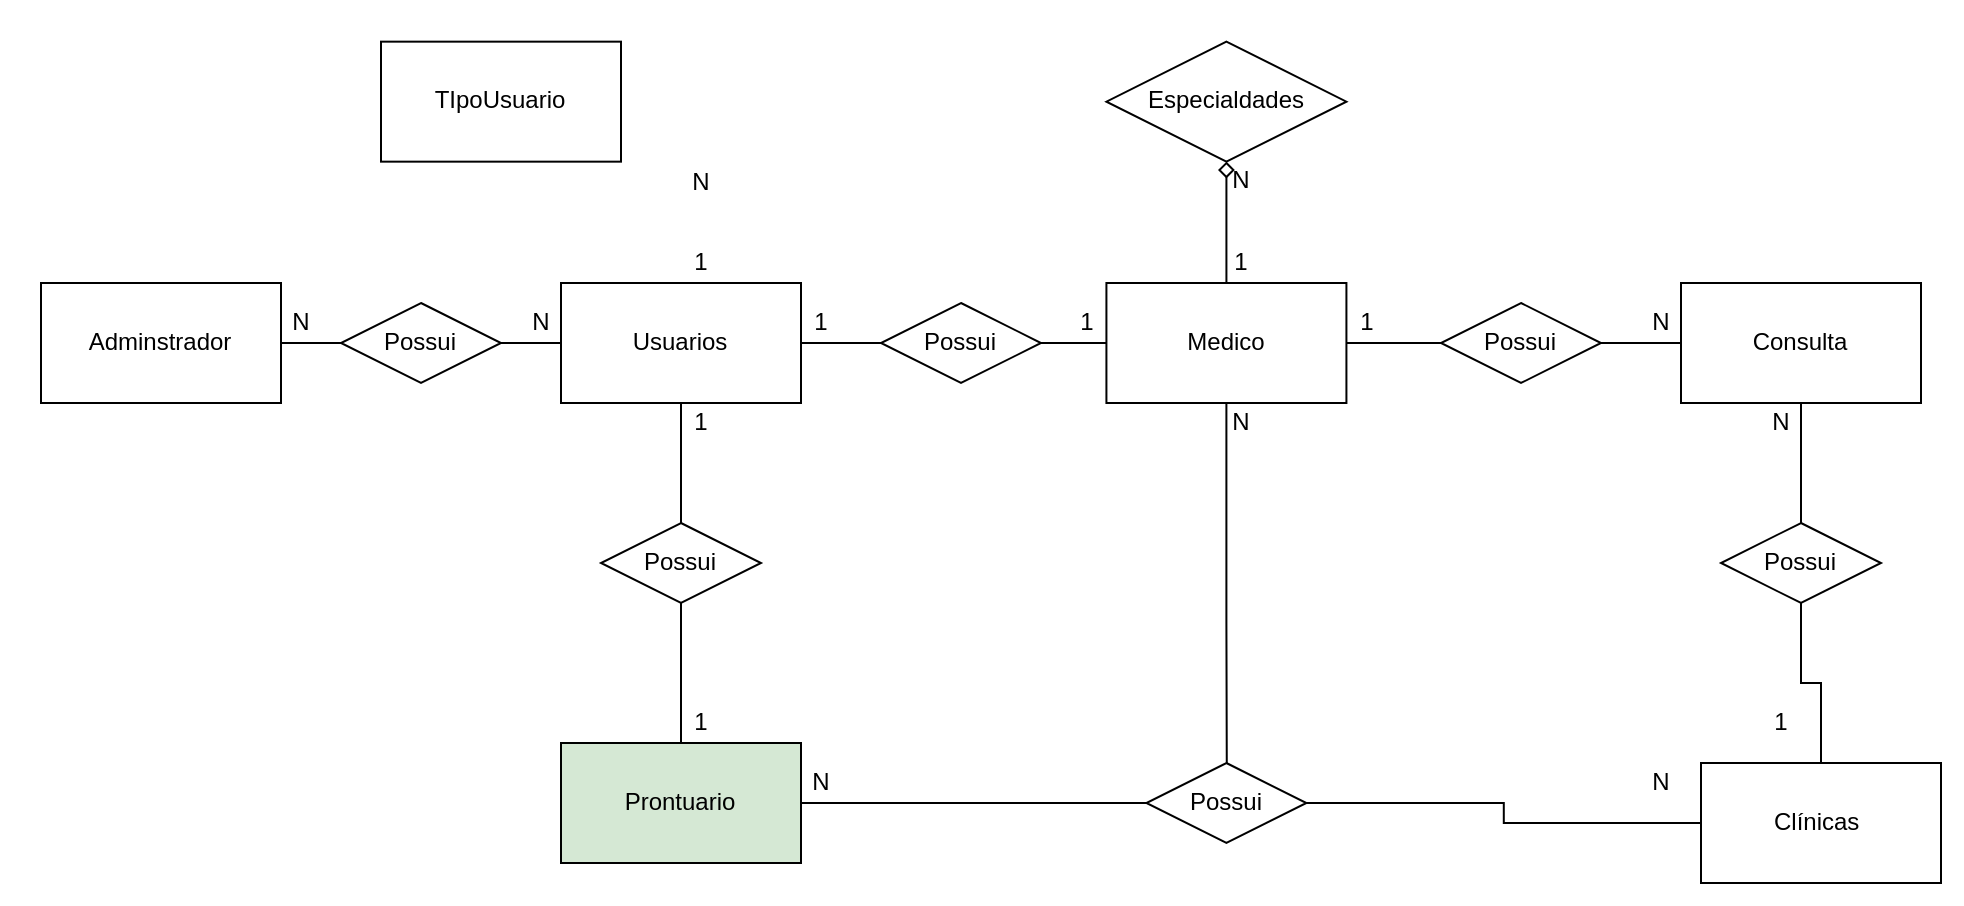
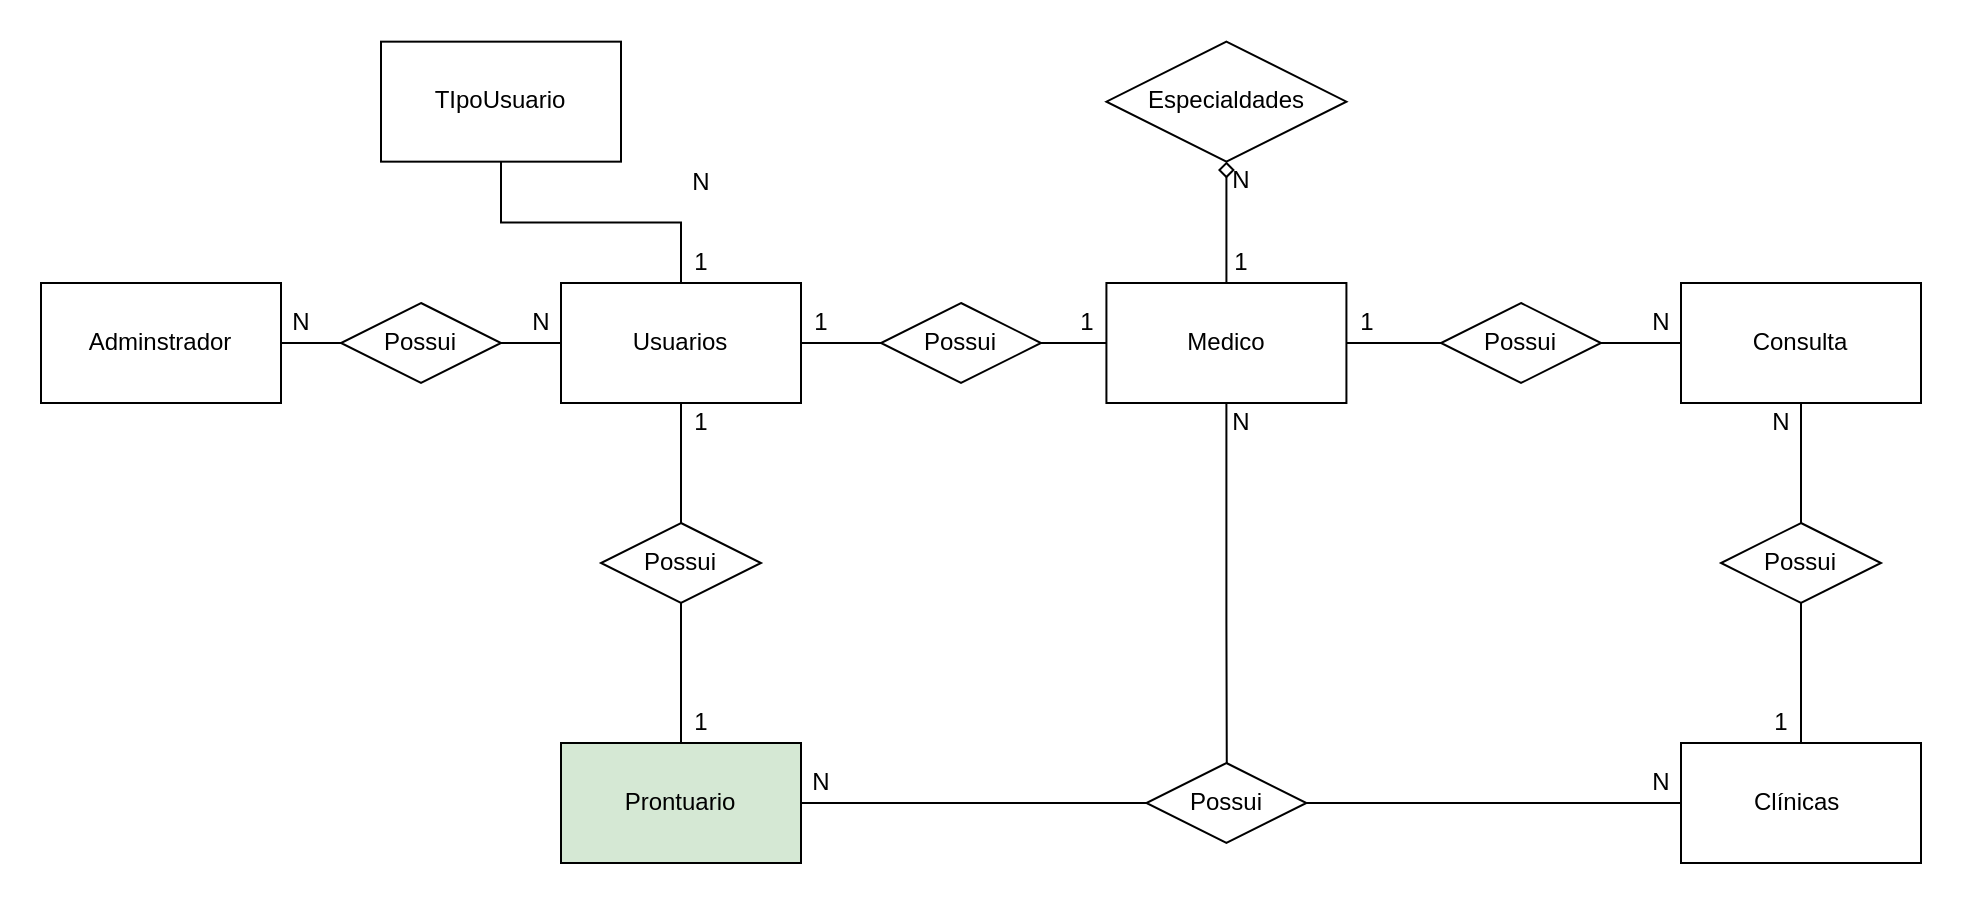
none -> (591, 222)
(1821, 823) -> (1801, 803)
